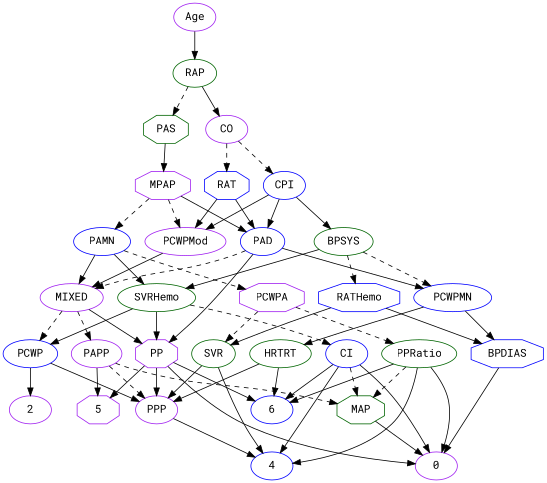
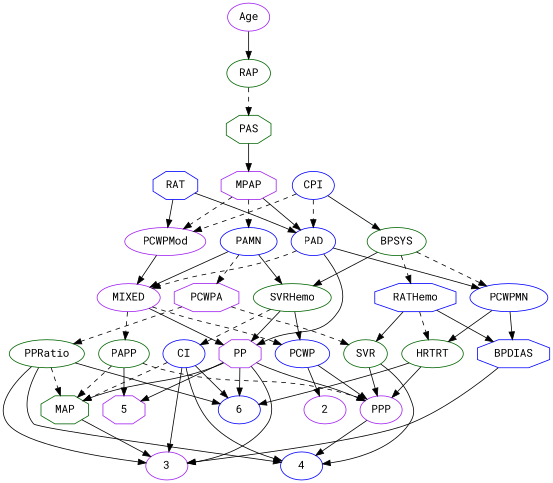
(227, 129) -> none
(275, 210) -> (313, 210)
(237, 212) -> (256, 210)
none -> (423, 322)
(97, 354) -> (124, 354)
none -> (161, 381)
(436, 466) -> (167, 466)
